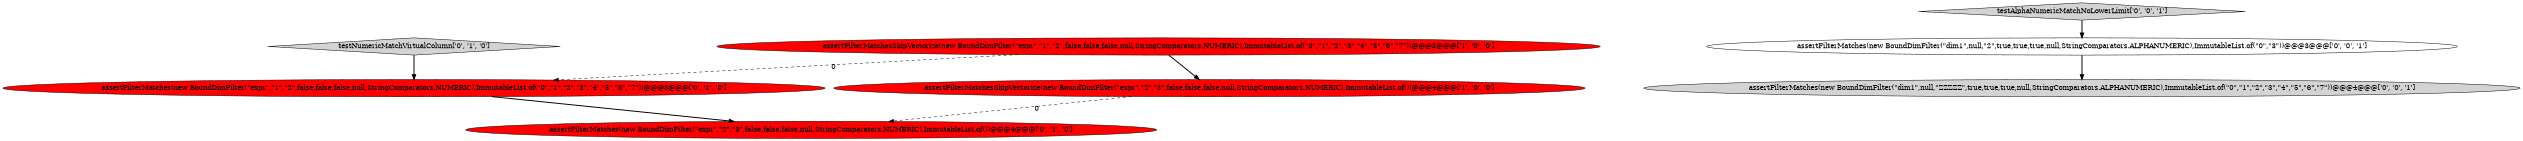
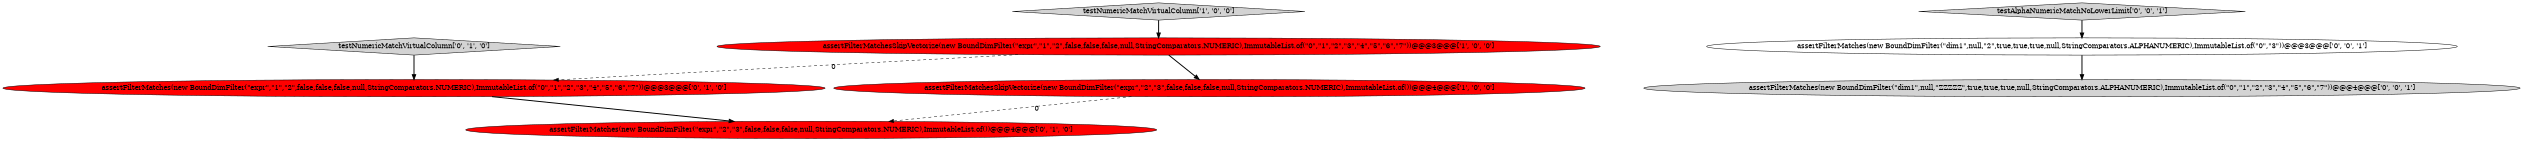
none -> (1159, 12)
